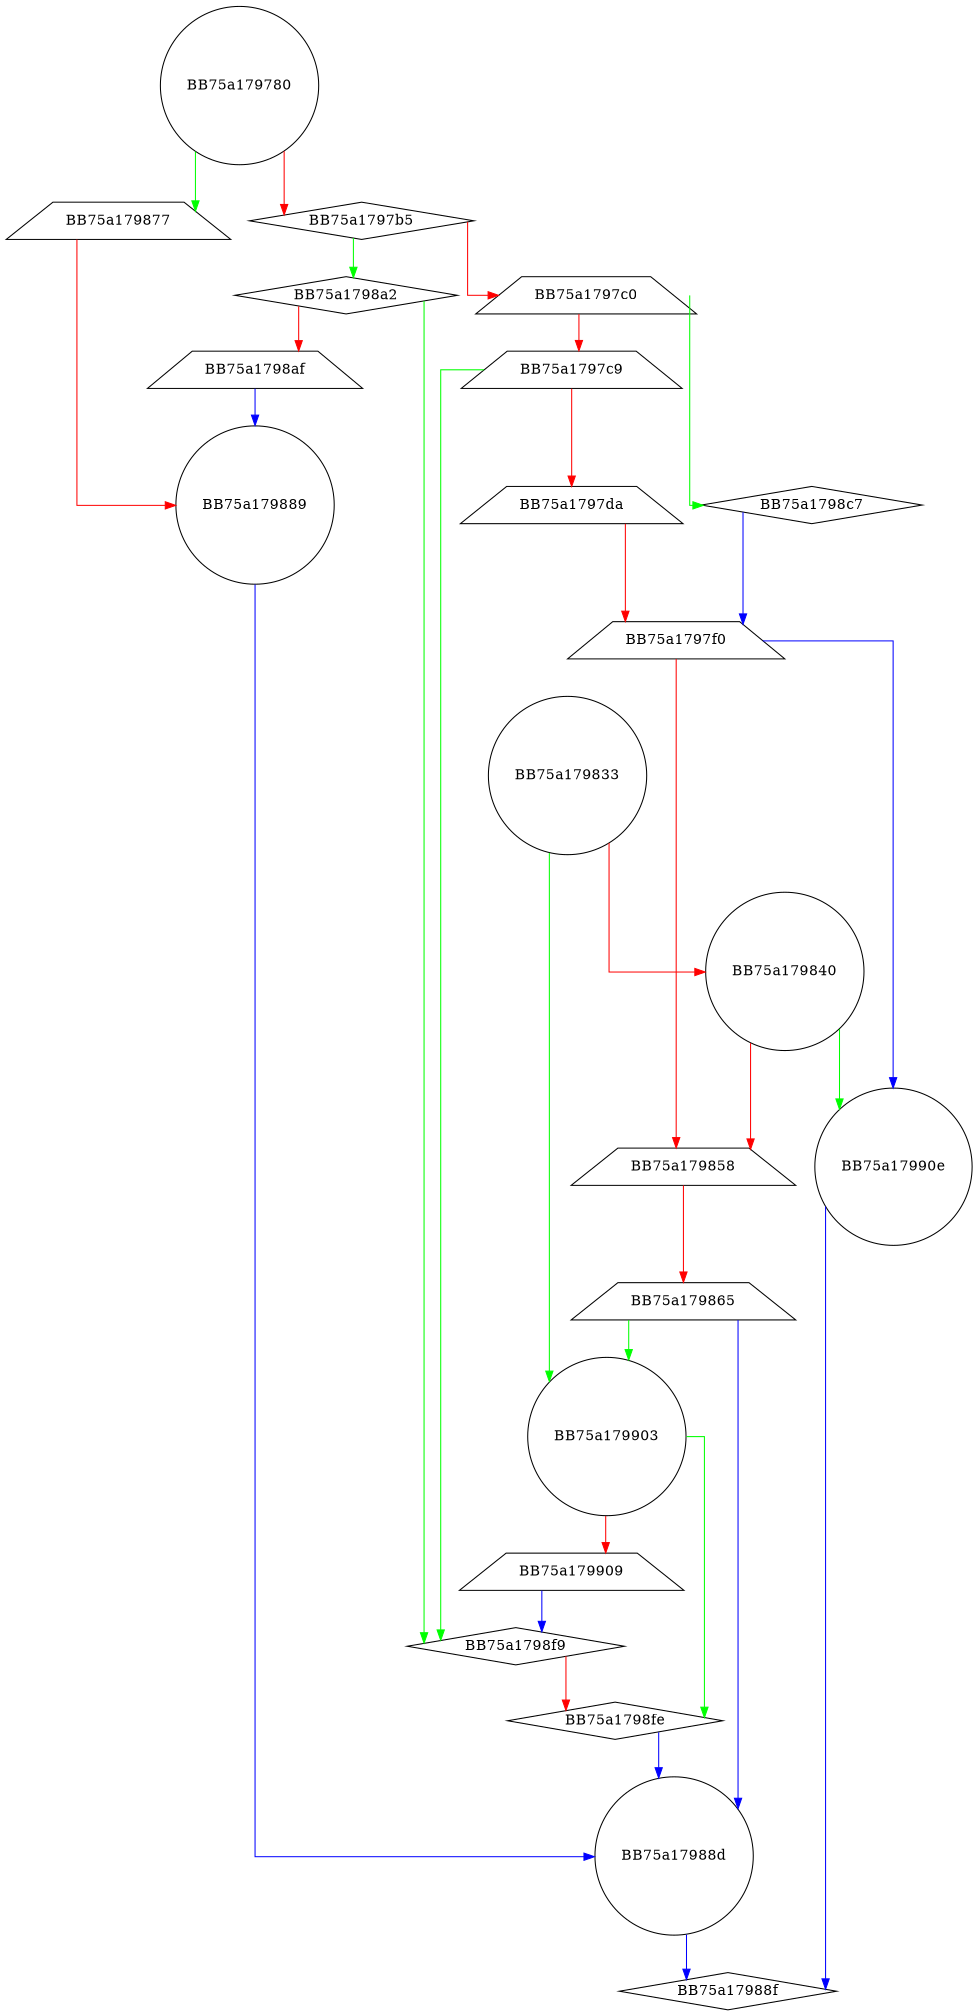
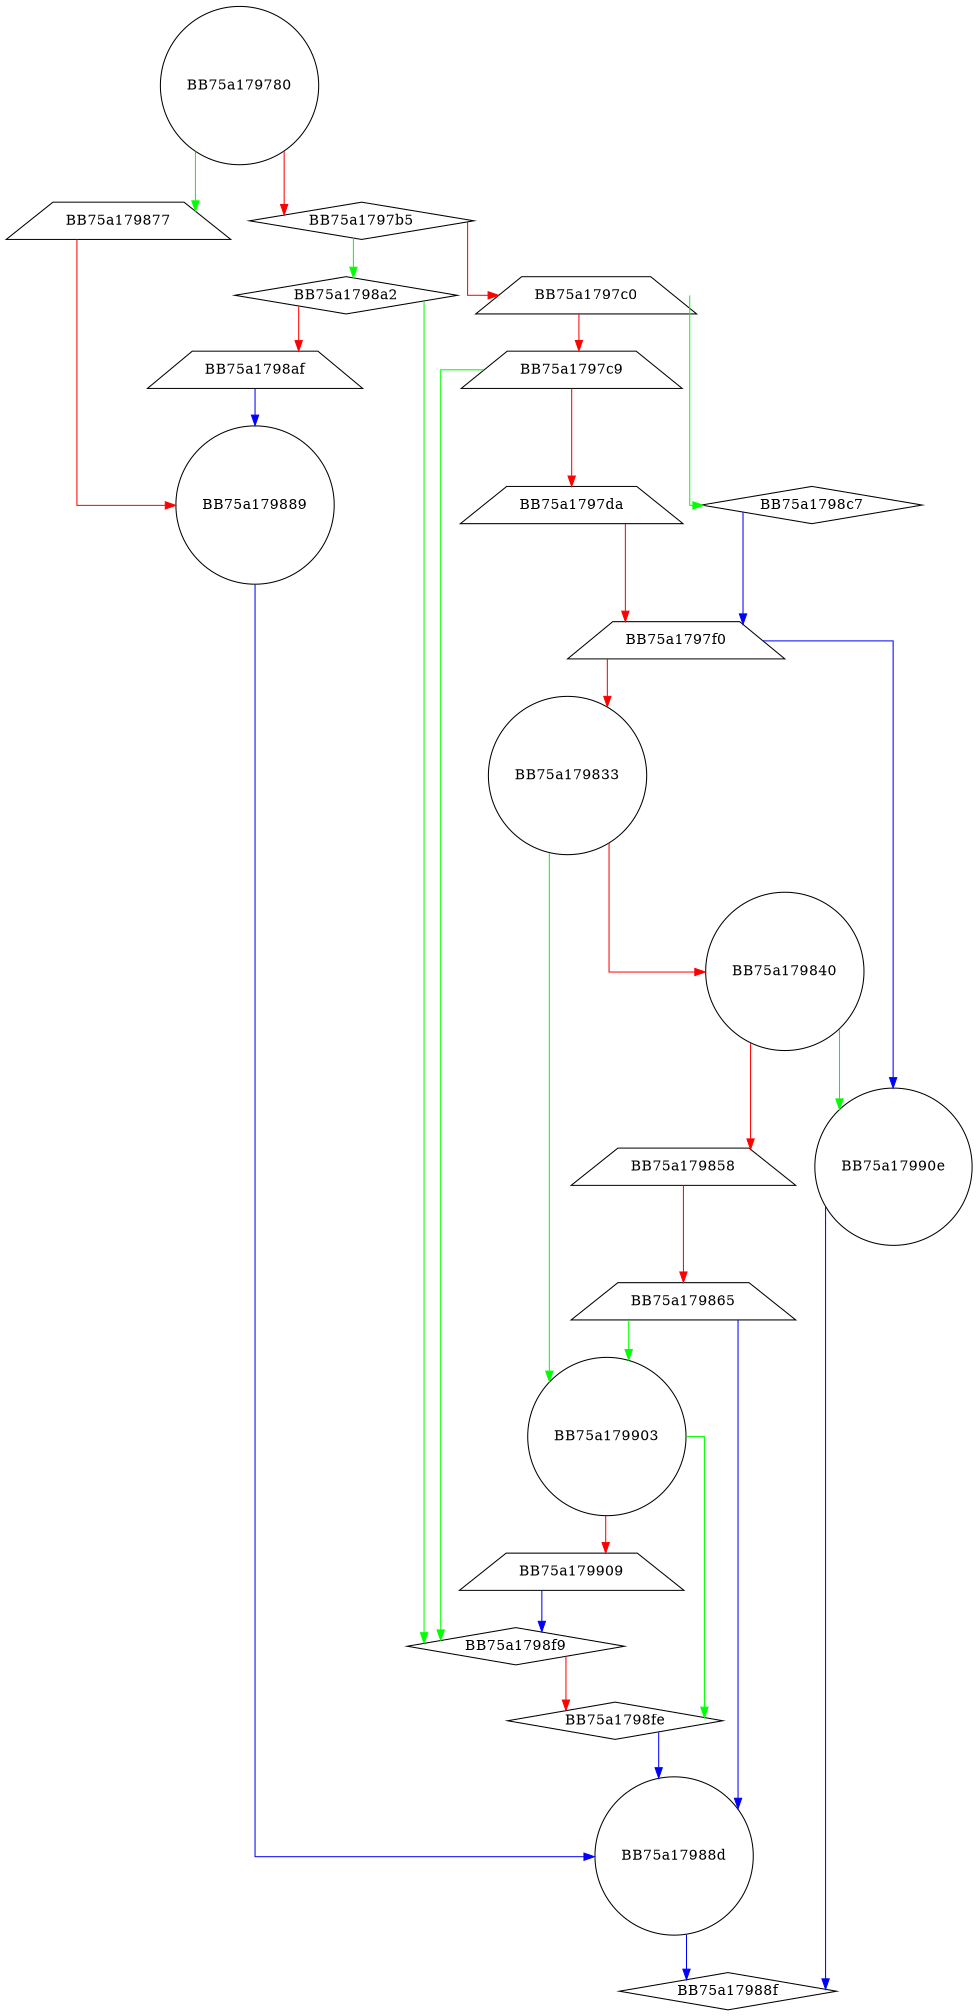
(676, 898) -> (607, 678)
